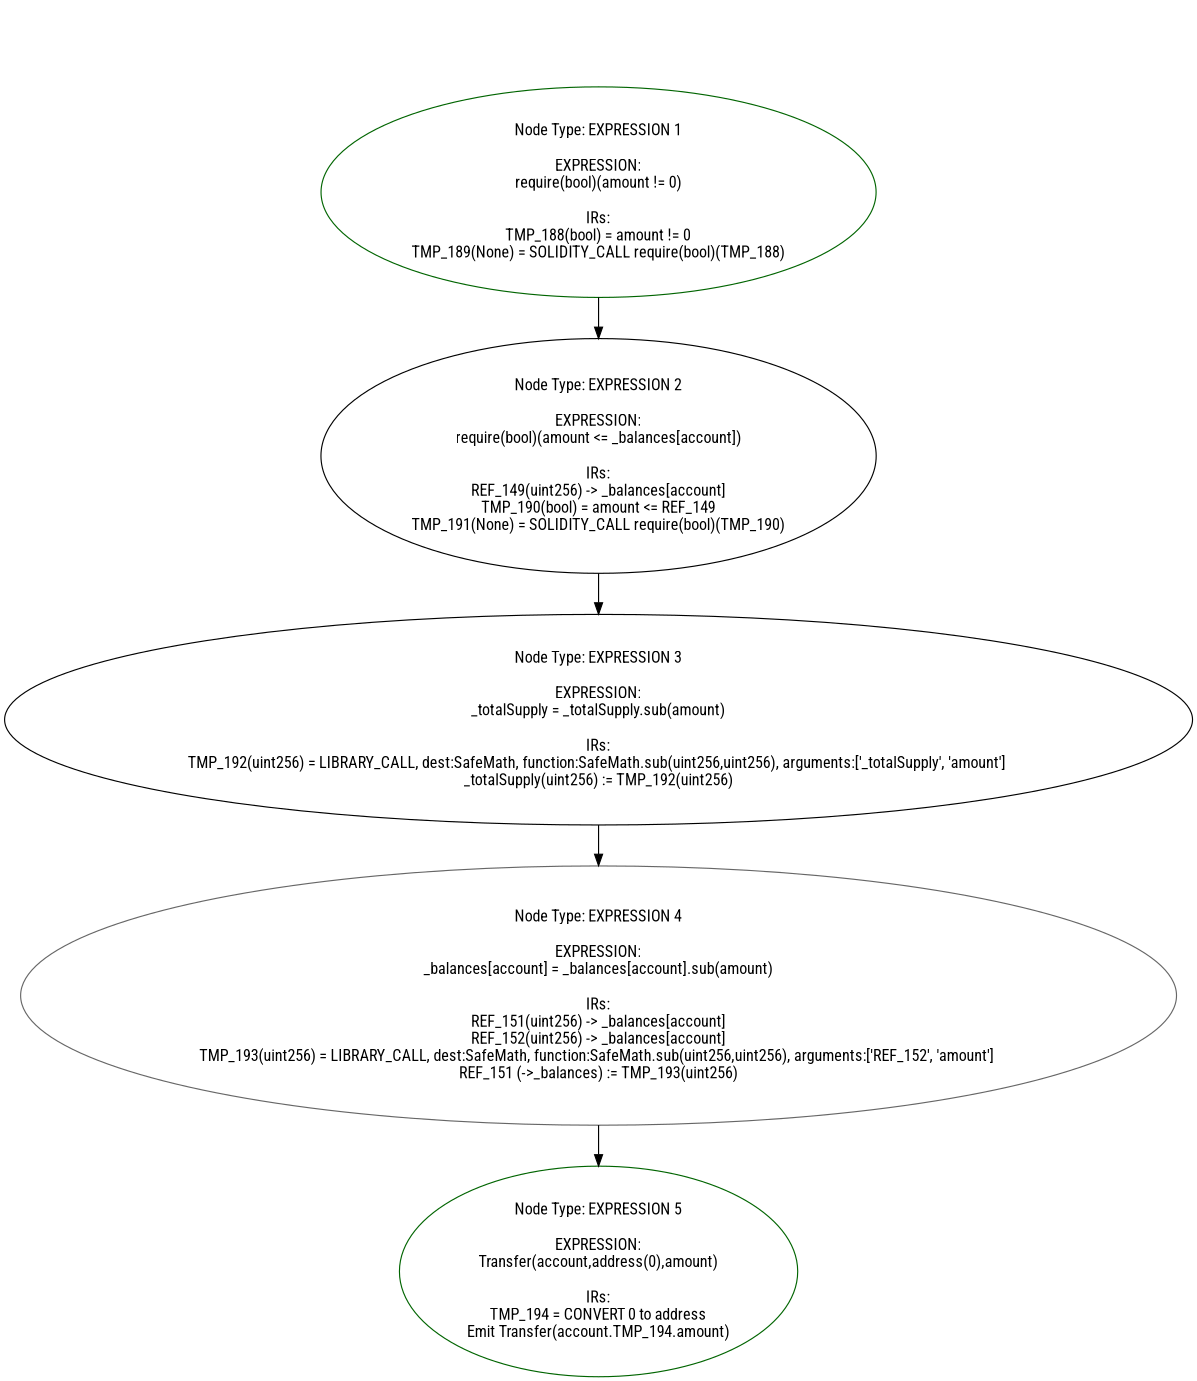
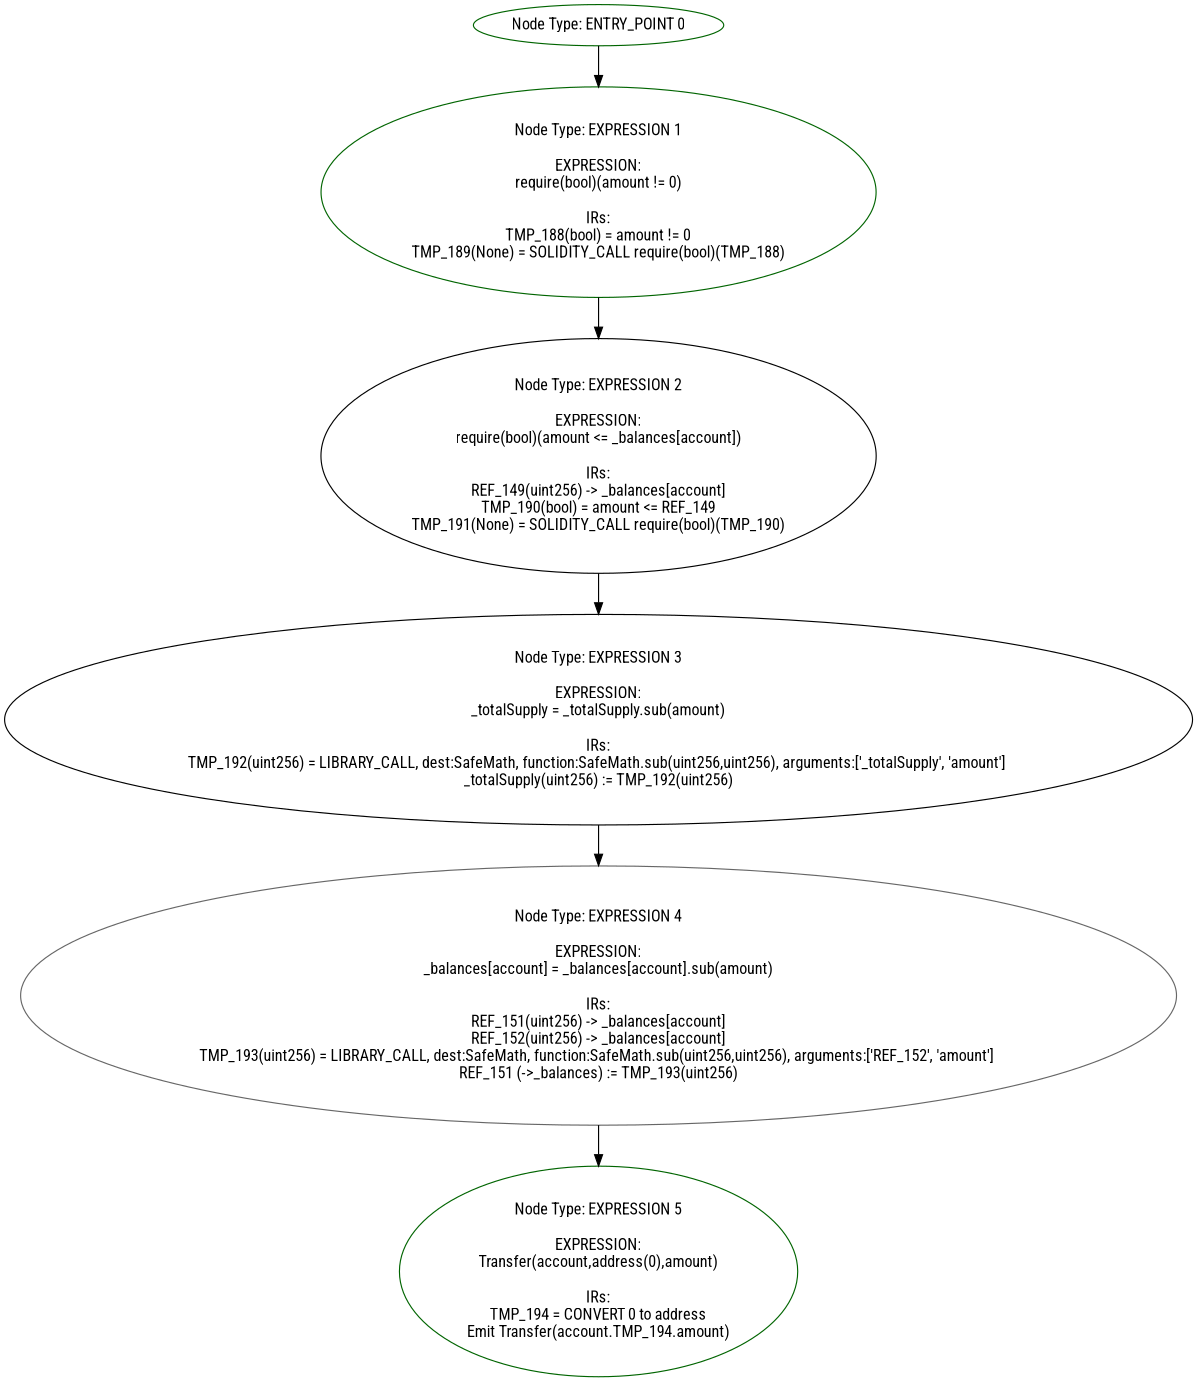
none -> (599, 25)
